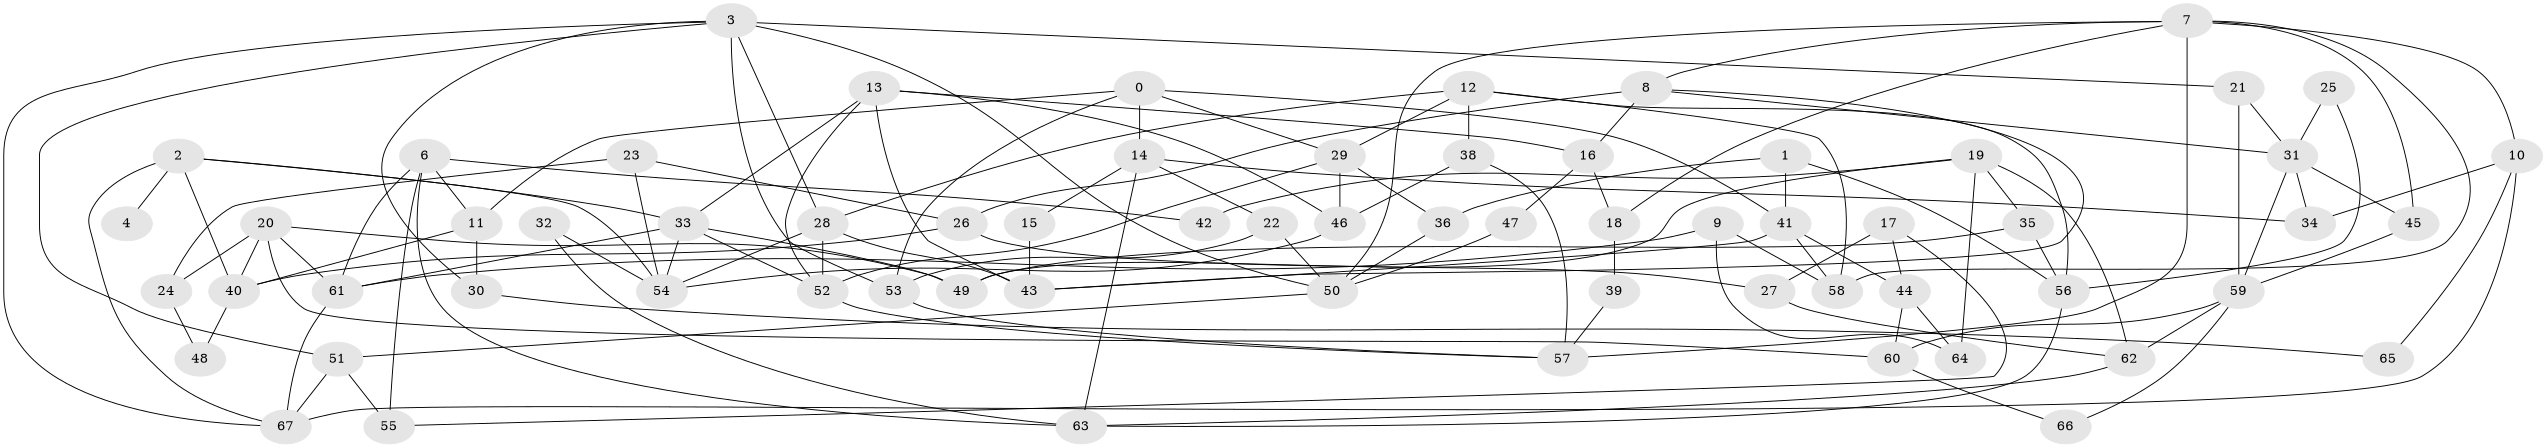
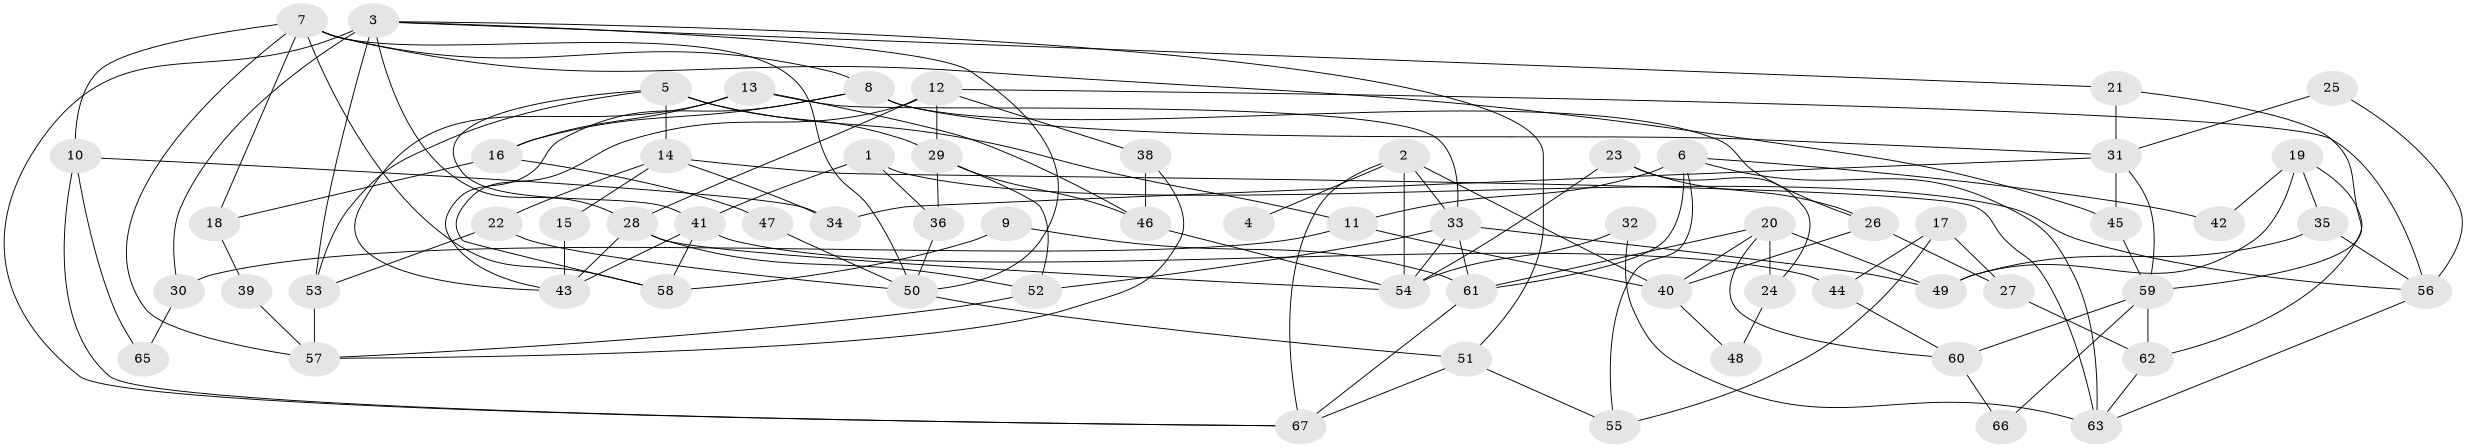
(1140, 88) -> (666, 88)
(806, 170) -> none
(1960, 359) -> none
